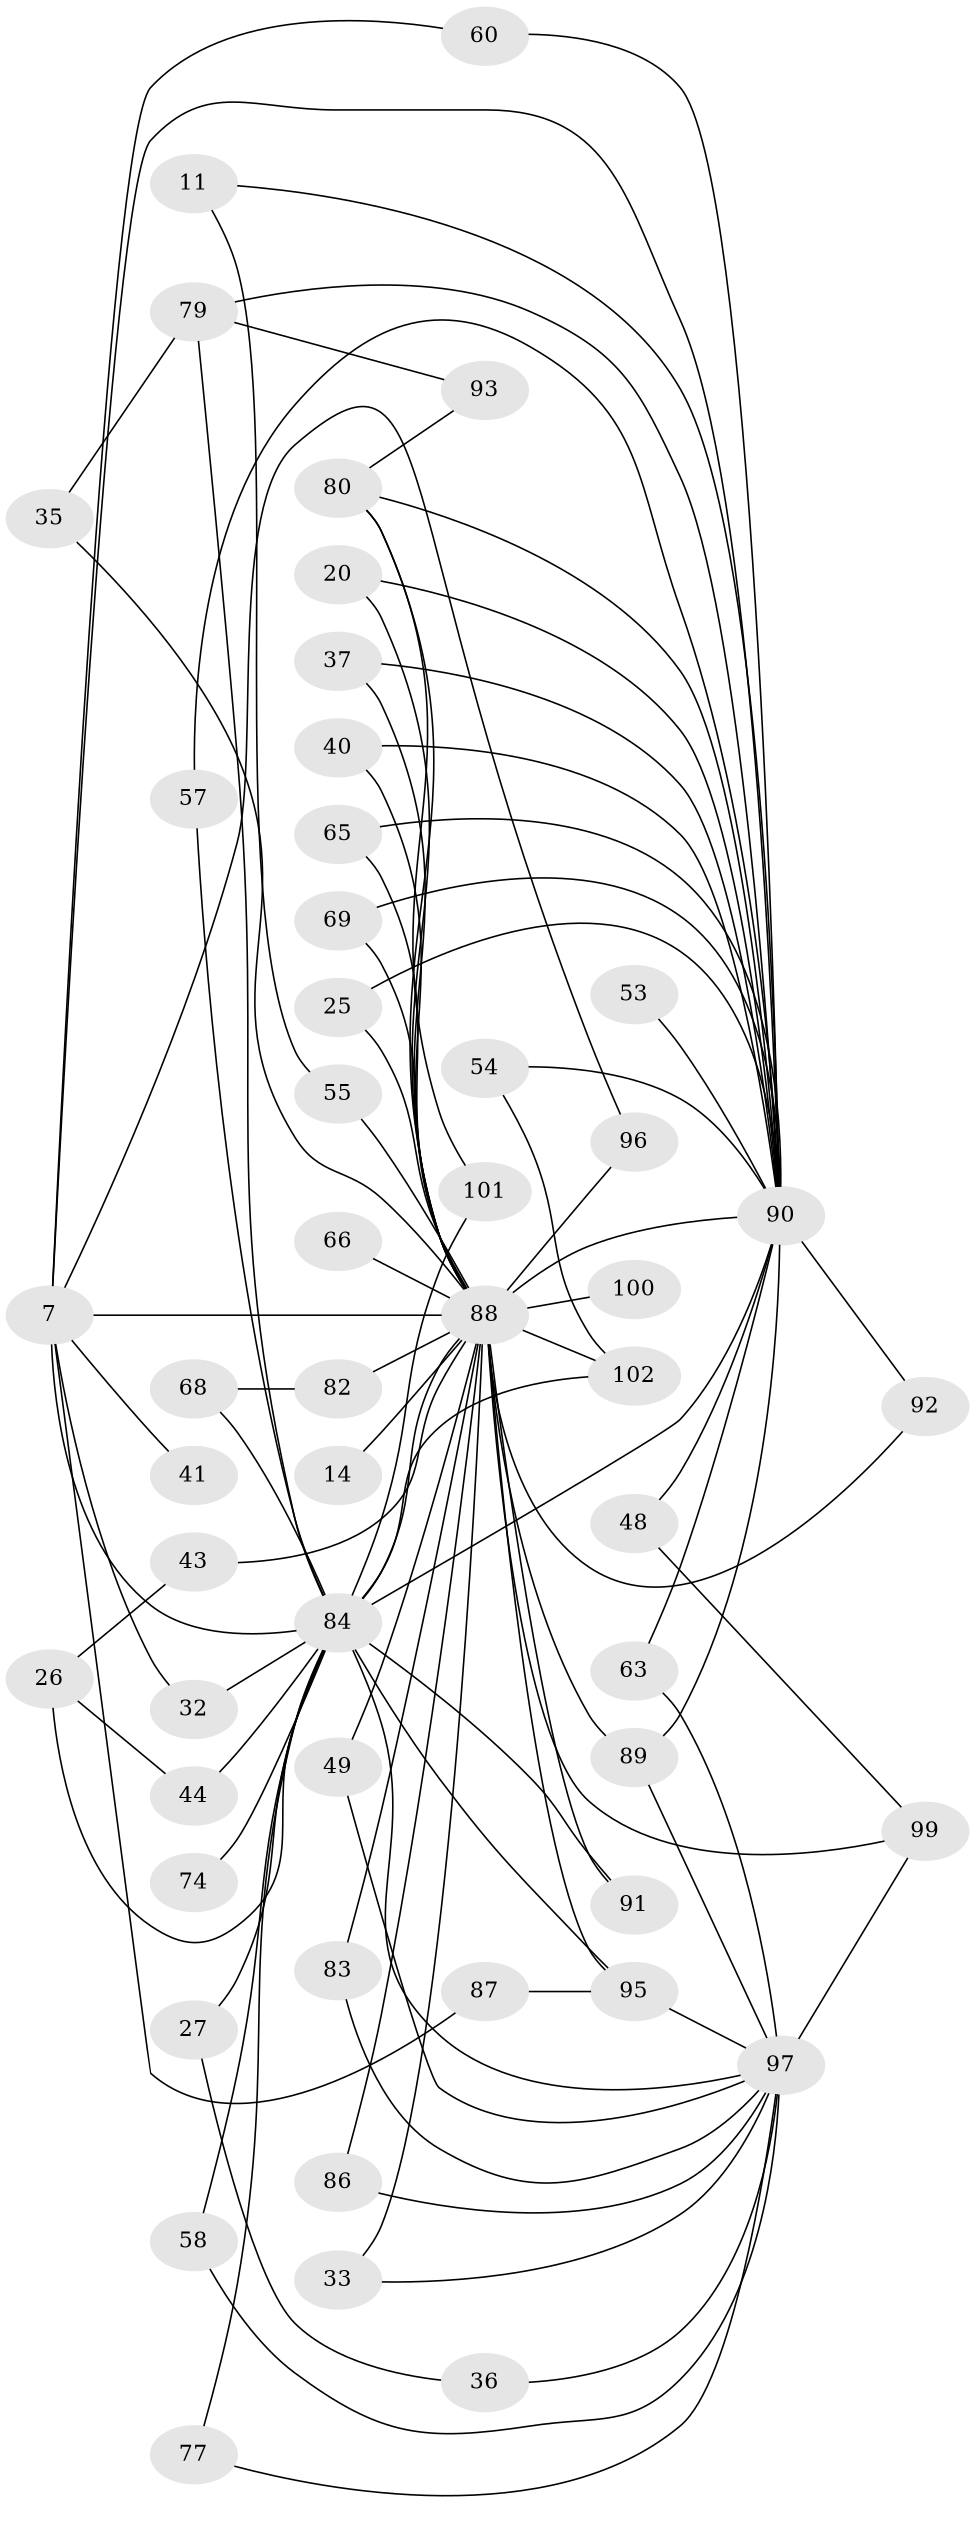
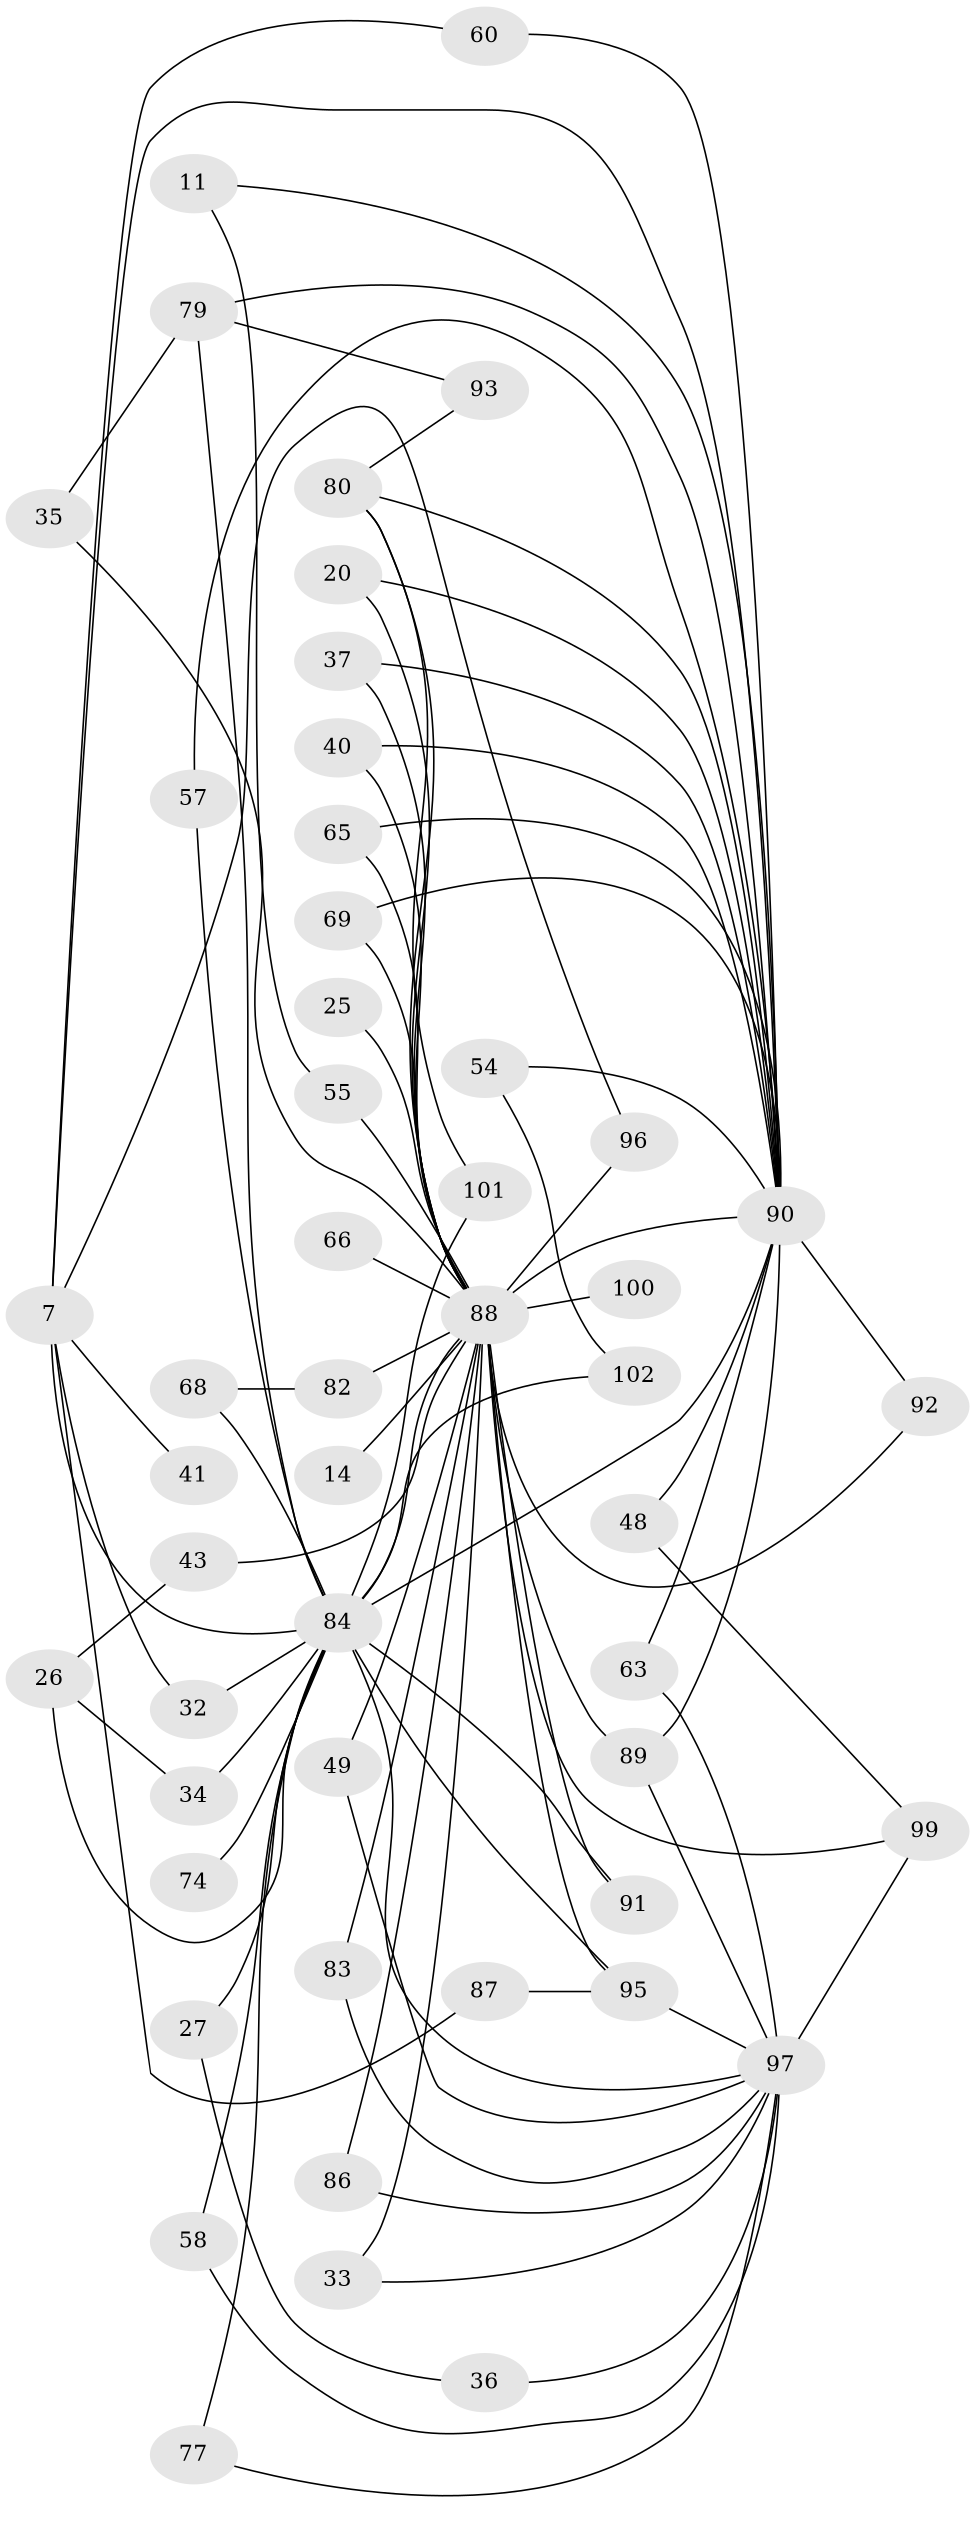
(652, 937) -> none
(634, 995) -> none
(276, 1315) -> none
(559, 1345) -> none
(194, 1796) -> (194, 1796)
